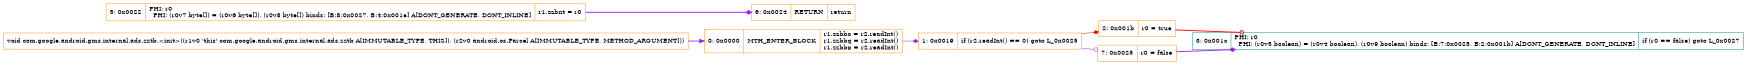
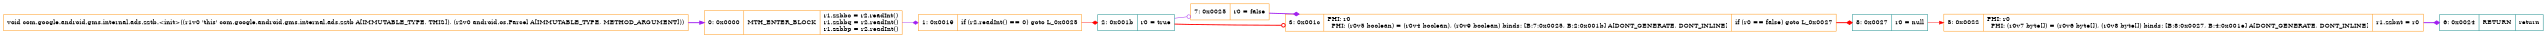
(803, 12) -> (2491, 23)
none -> (1890, 23)
(1137, 28) -> (1136, 23)
(1468, 41) -> (1561, 23)
(1088, 49) -> (1181, 18)
